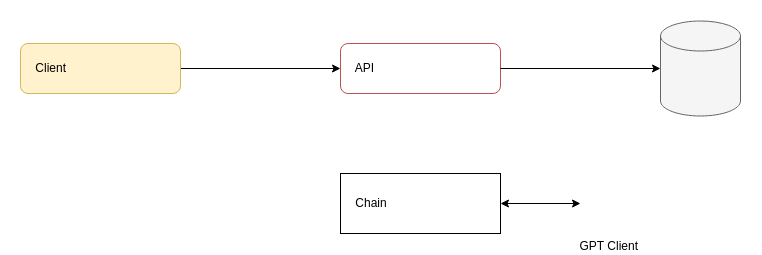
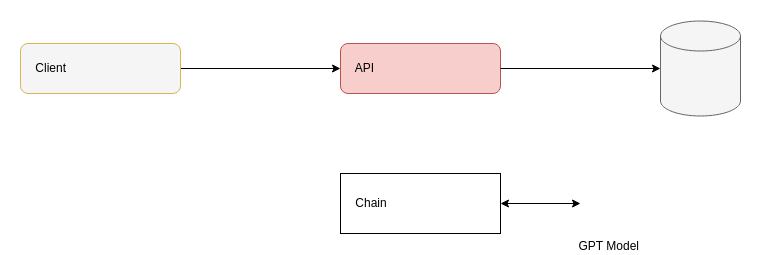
(101, 69) -> (101, 69)
(421, 69) -> (421, 69)
(609, 246) -> (609, 246)
